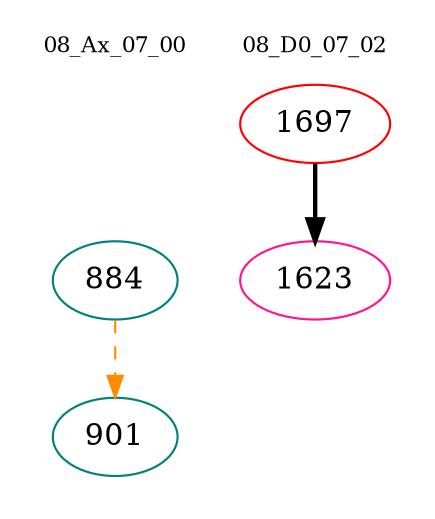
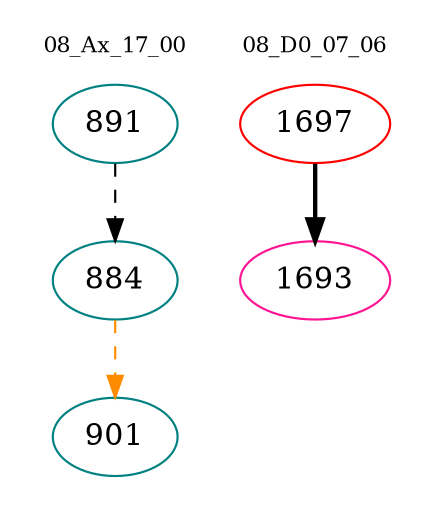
(115, 47) -> (115, 47)
(315, 47) -> (315, 47)
none -> (115, 124)
(315, 280) -> (315, 280)
